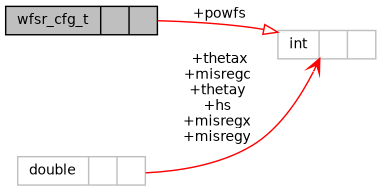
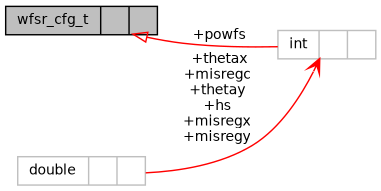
(211, 23) -> (212, 46)
